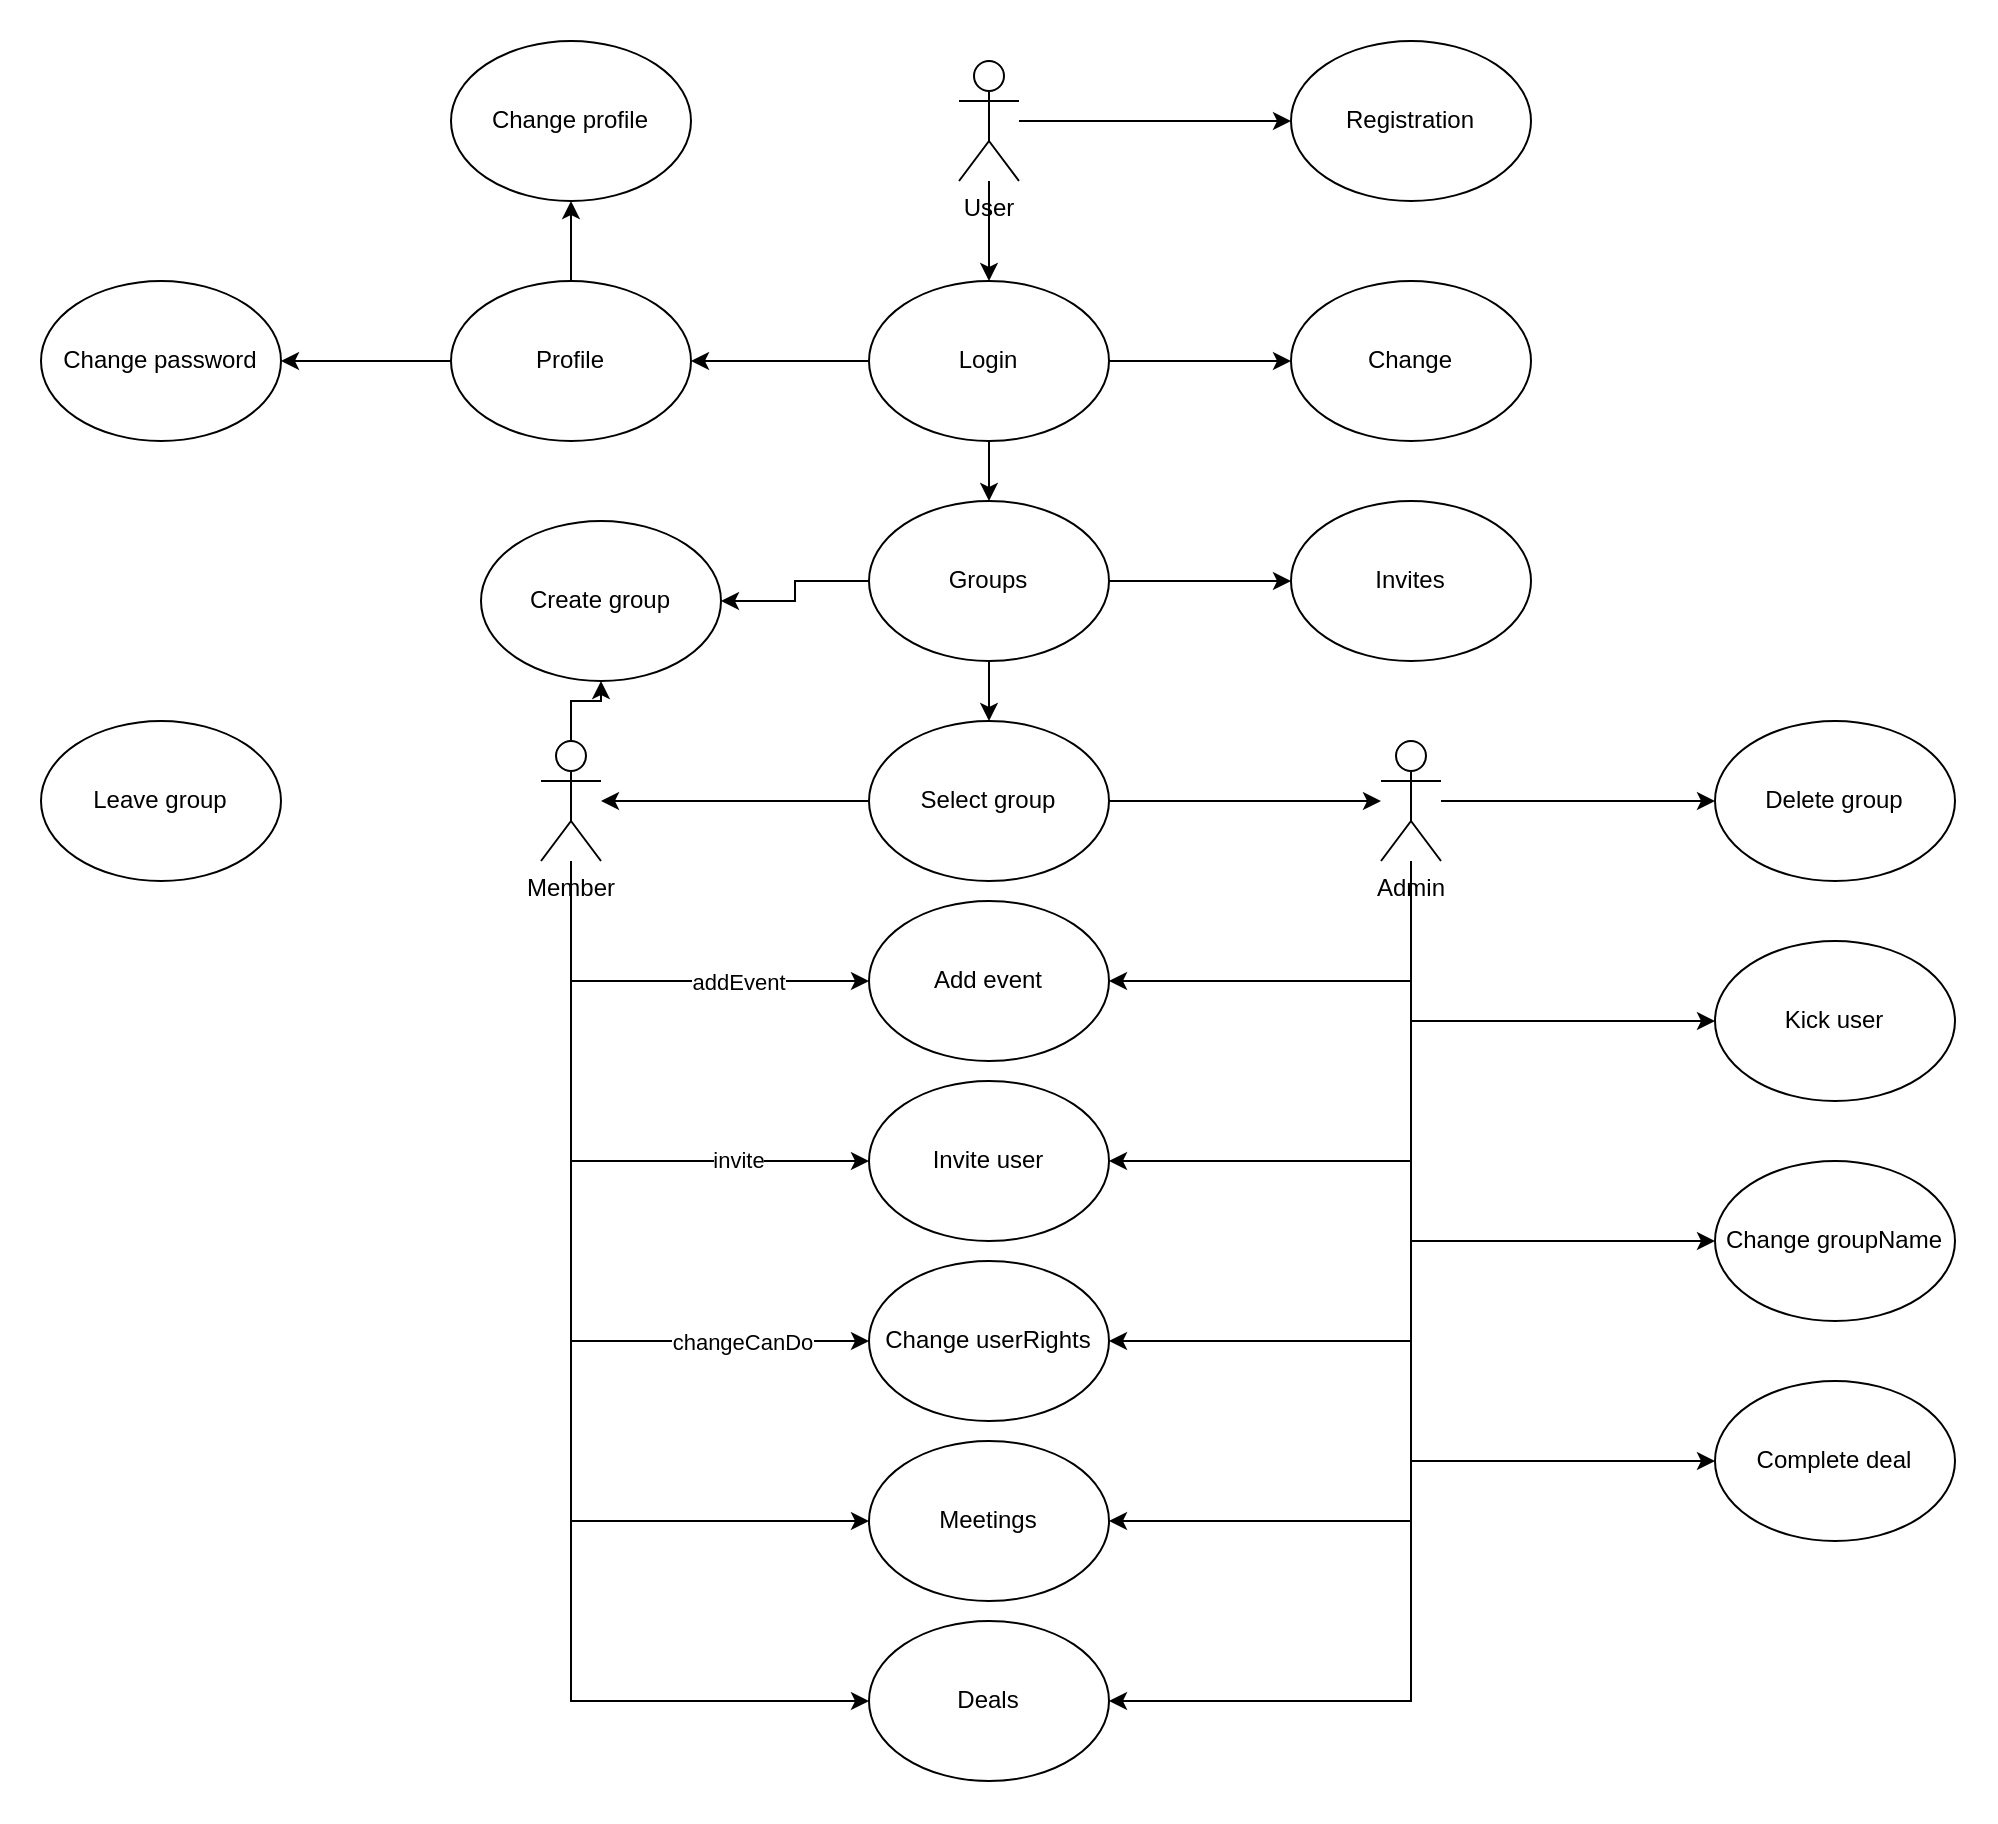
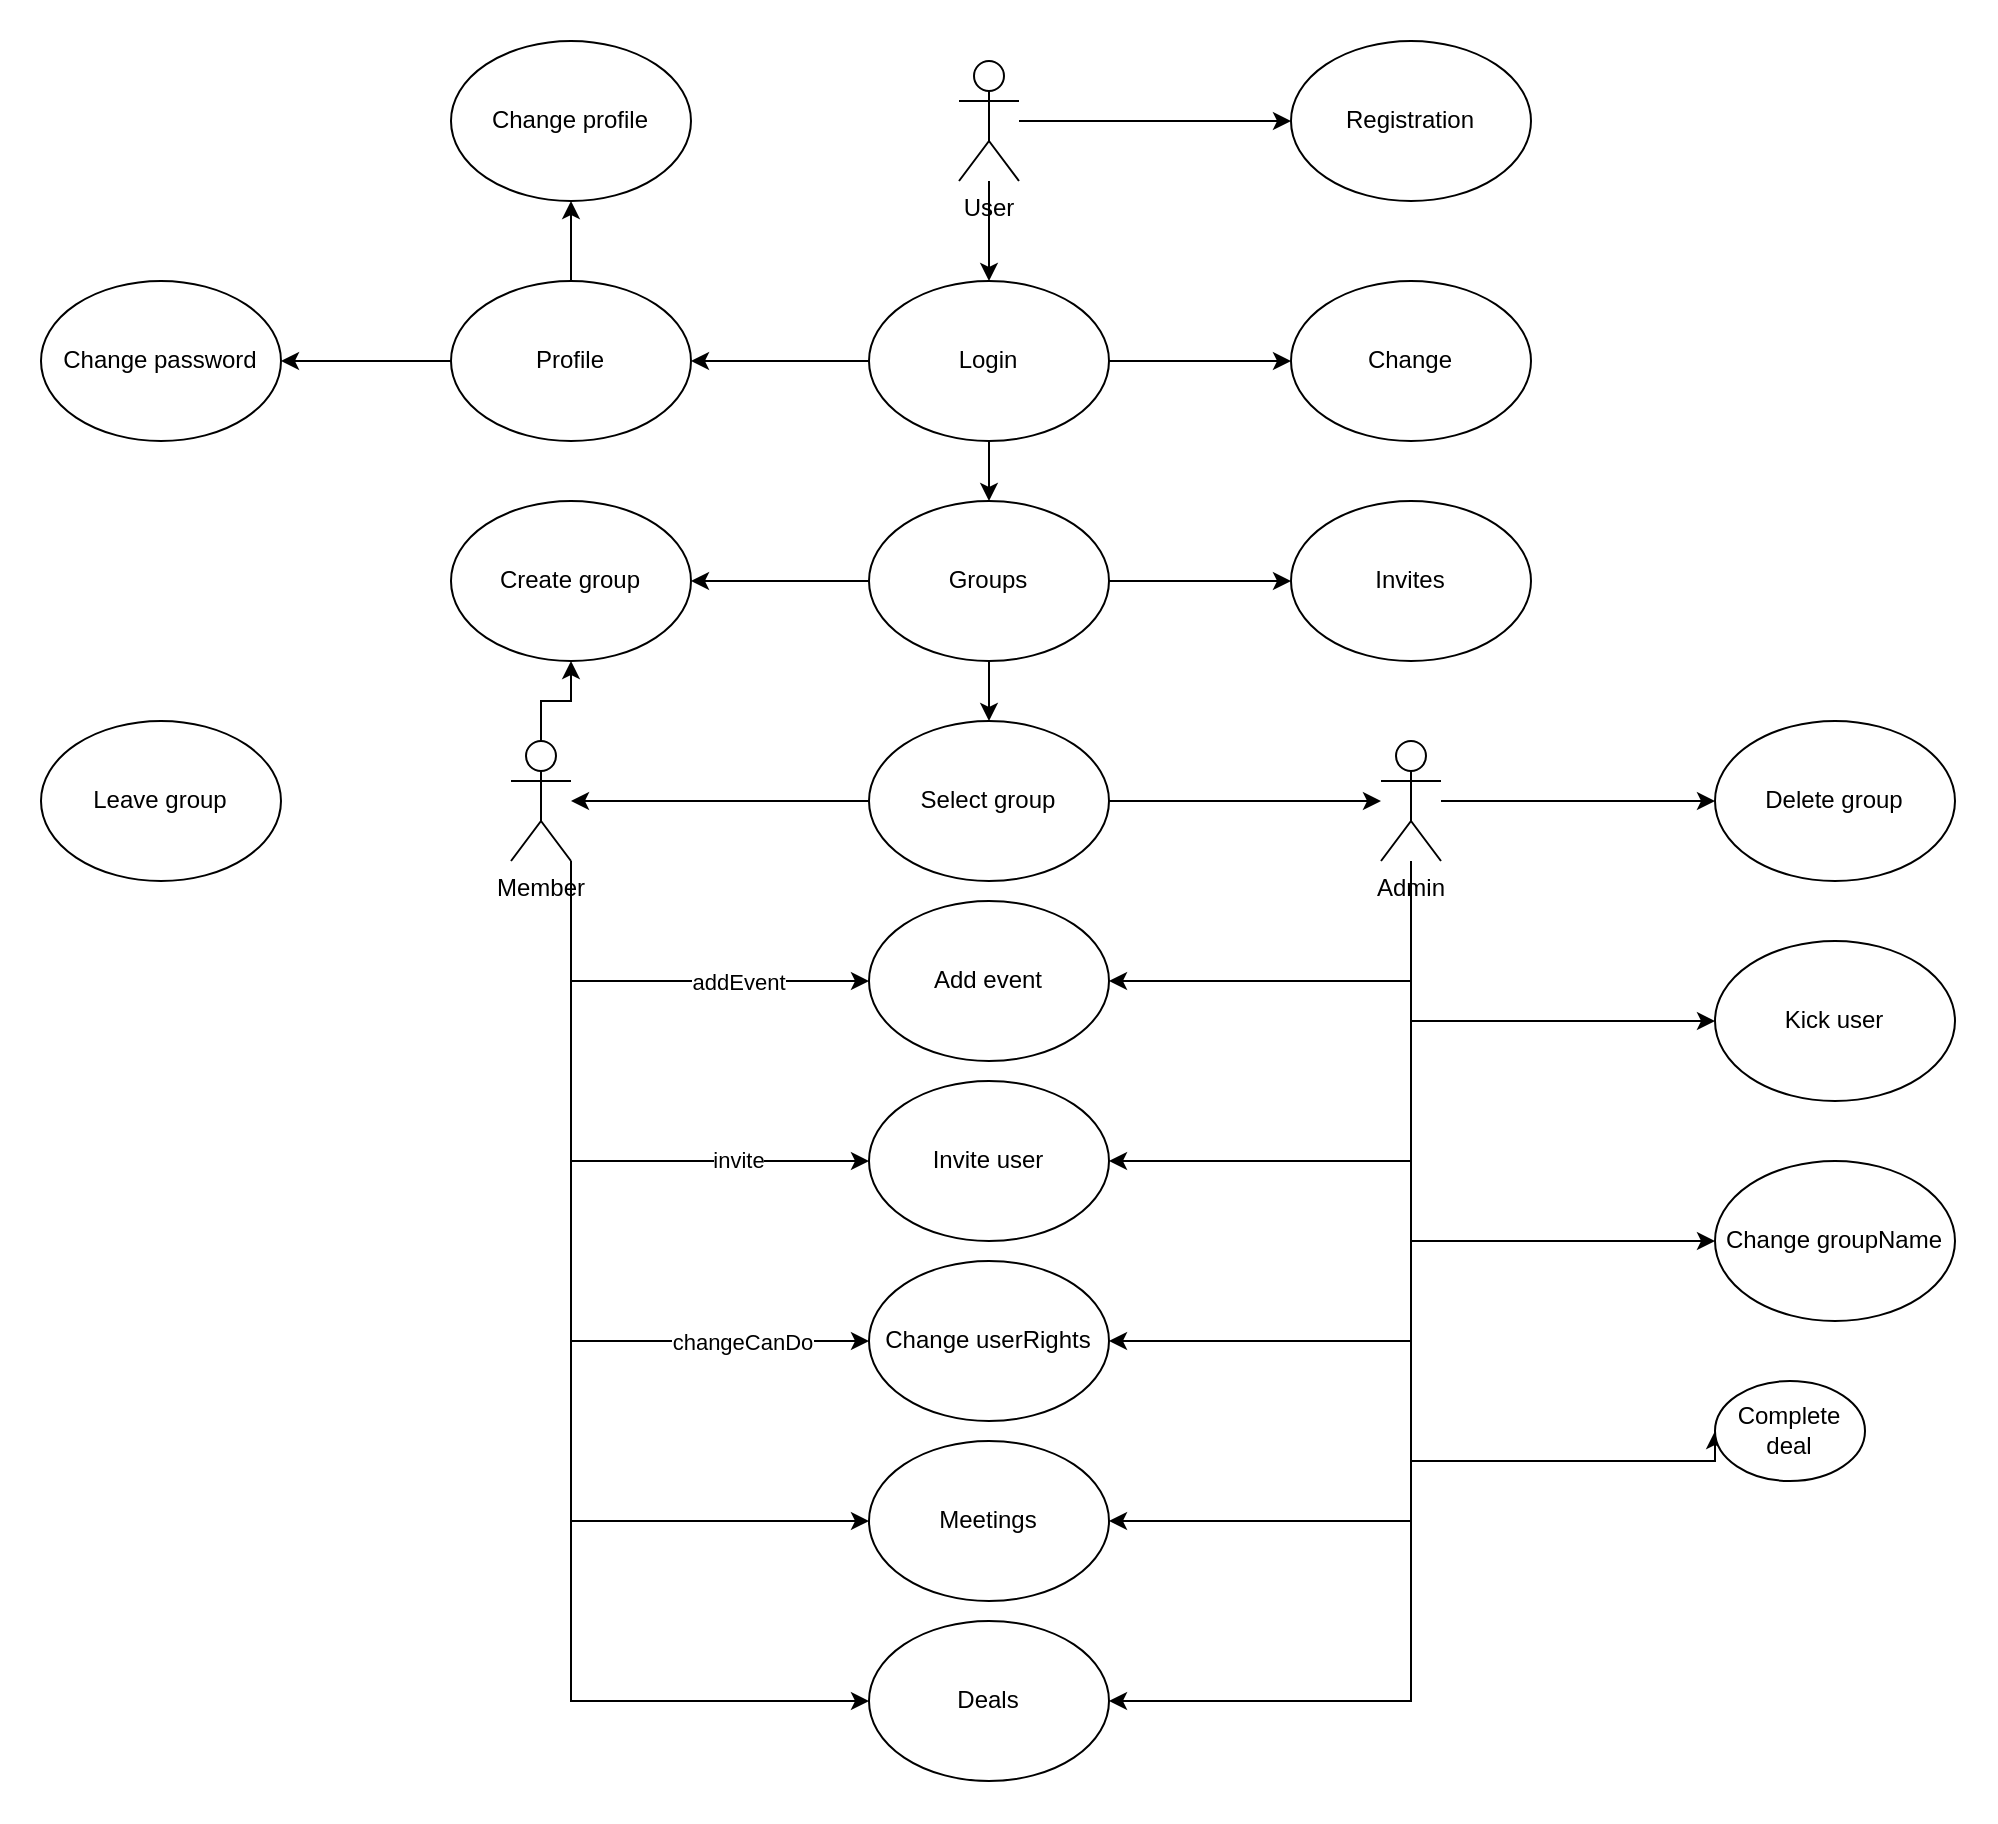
(601, 601) -> (571, 581)
(571, 801) -> (541, 801)
(1835, 1461) -> (1790, 1431)
